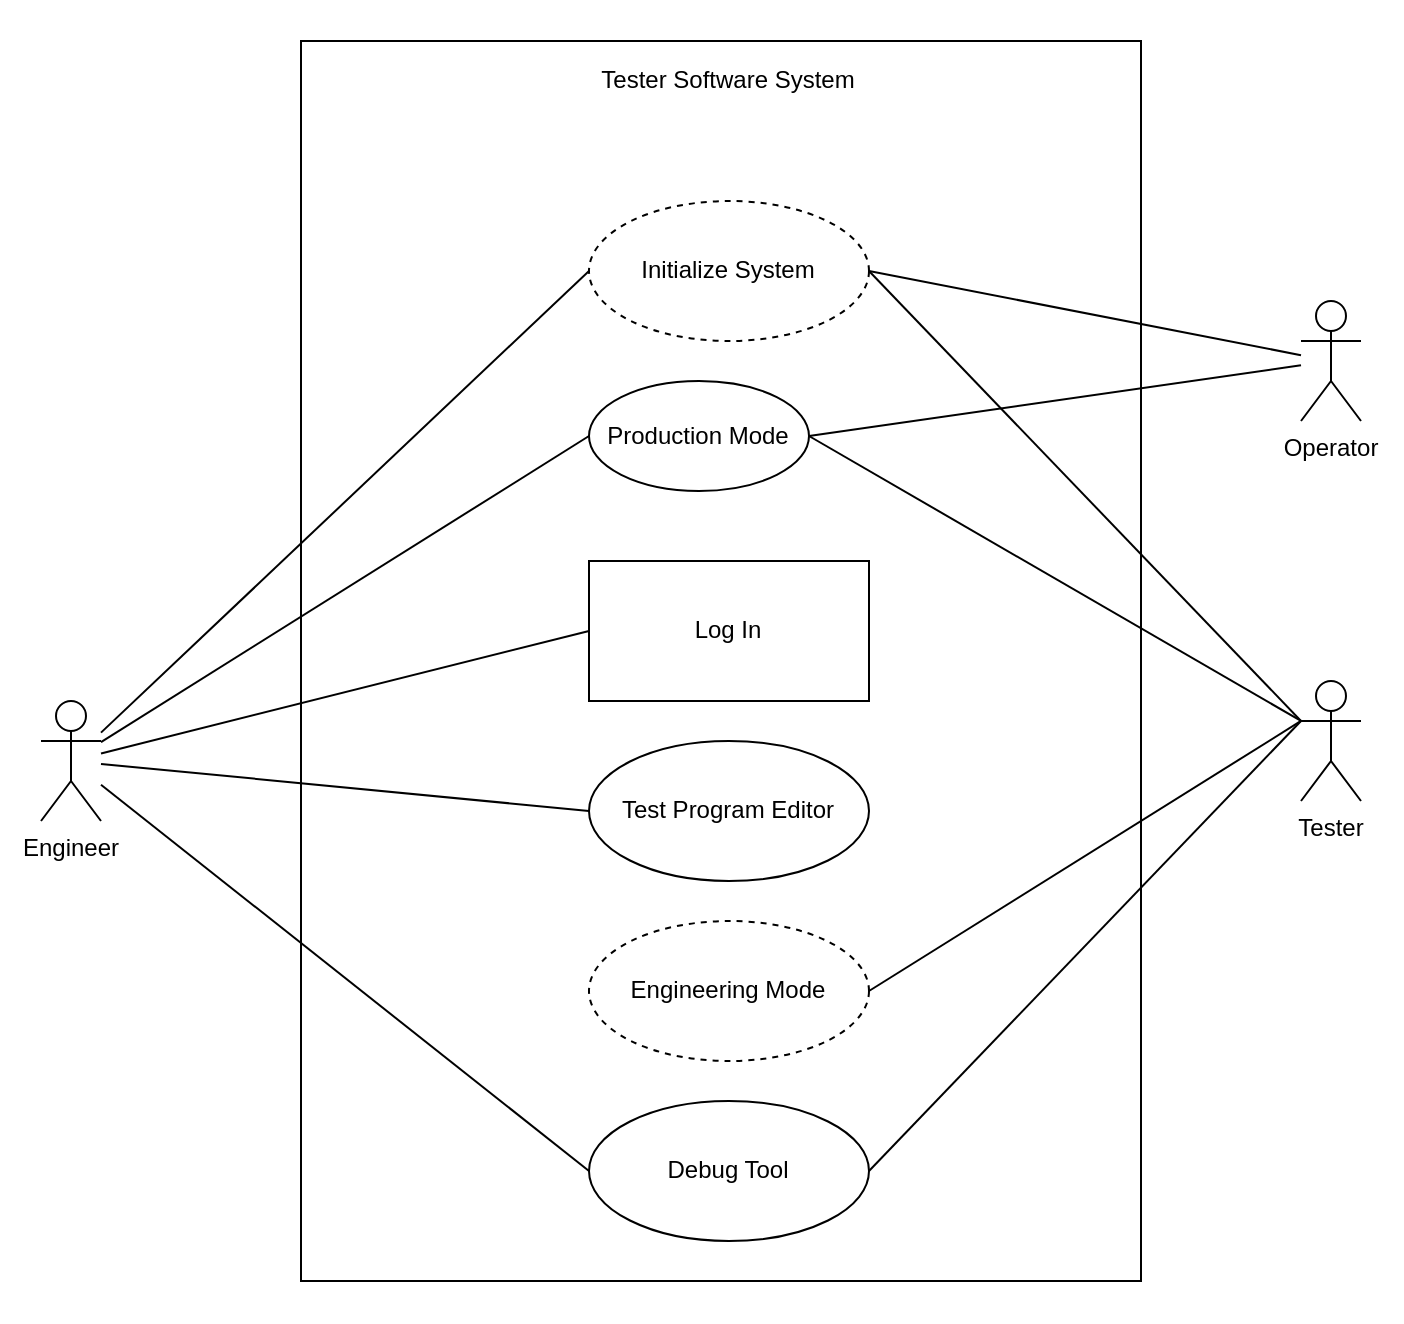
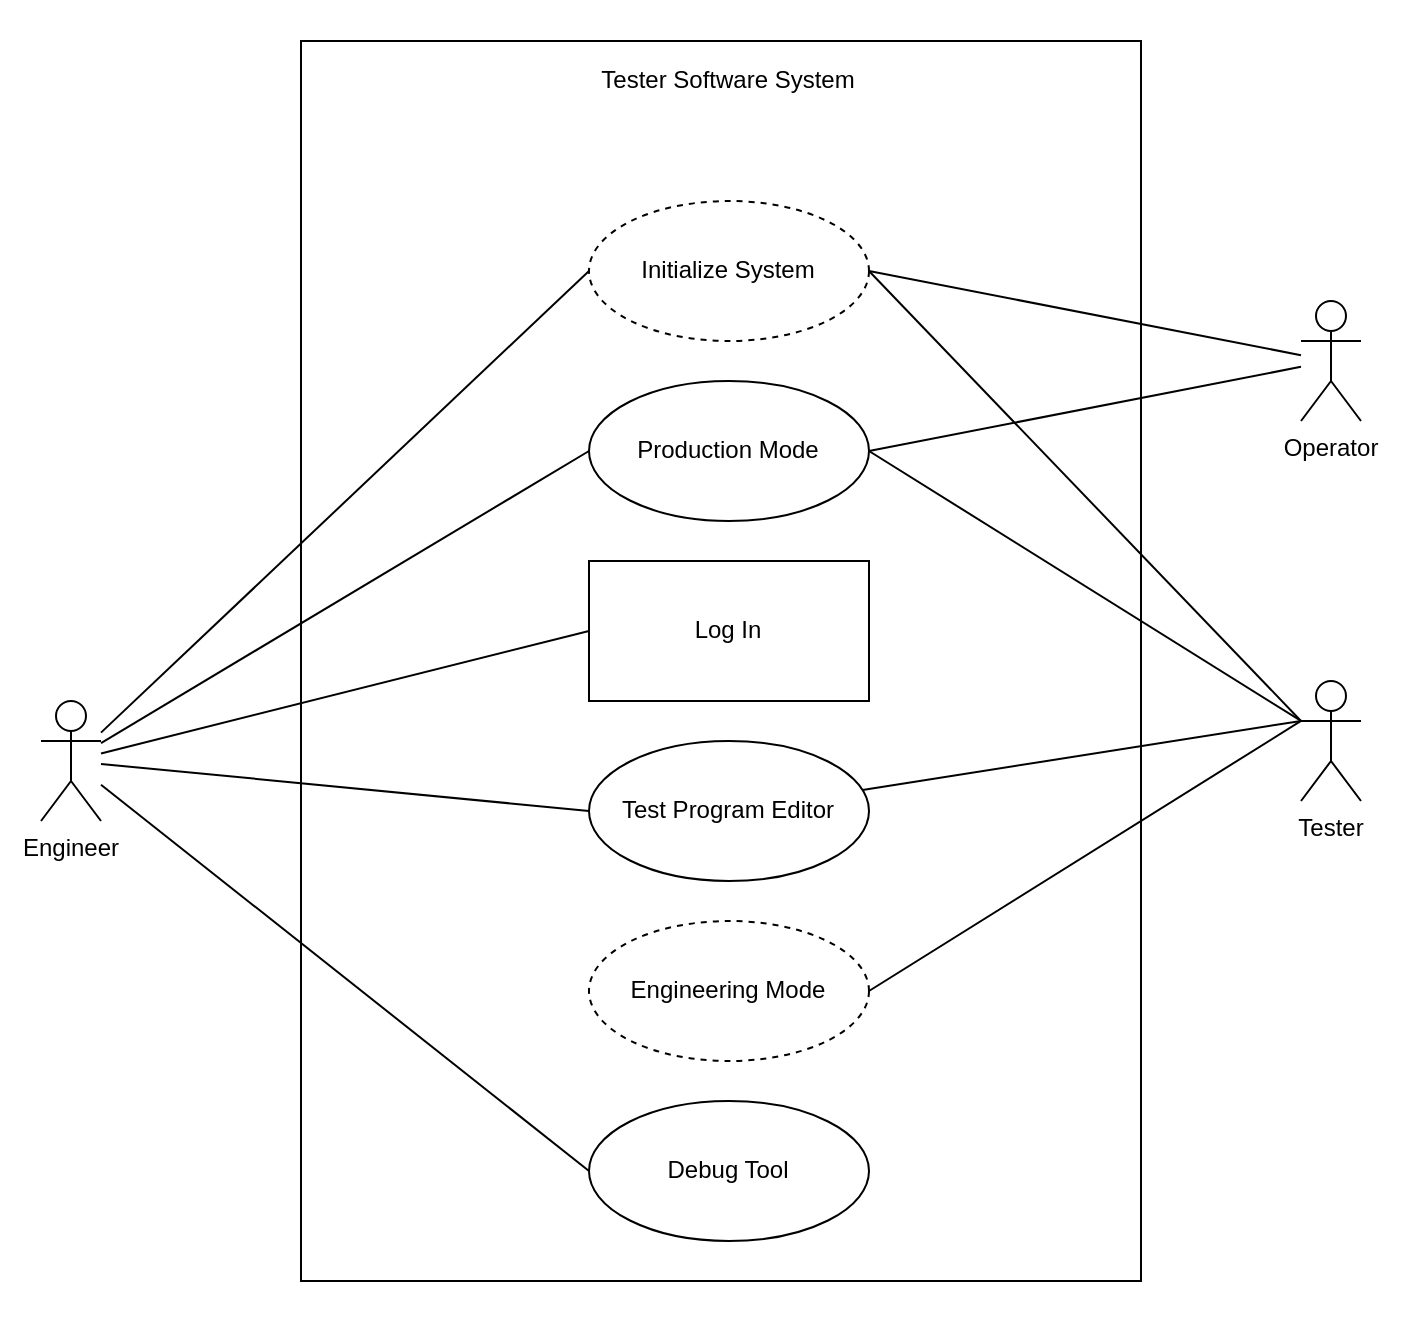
(699, 436) -> (729, 451)
(1082, 949) -> (1076, 756)
